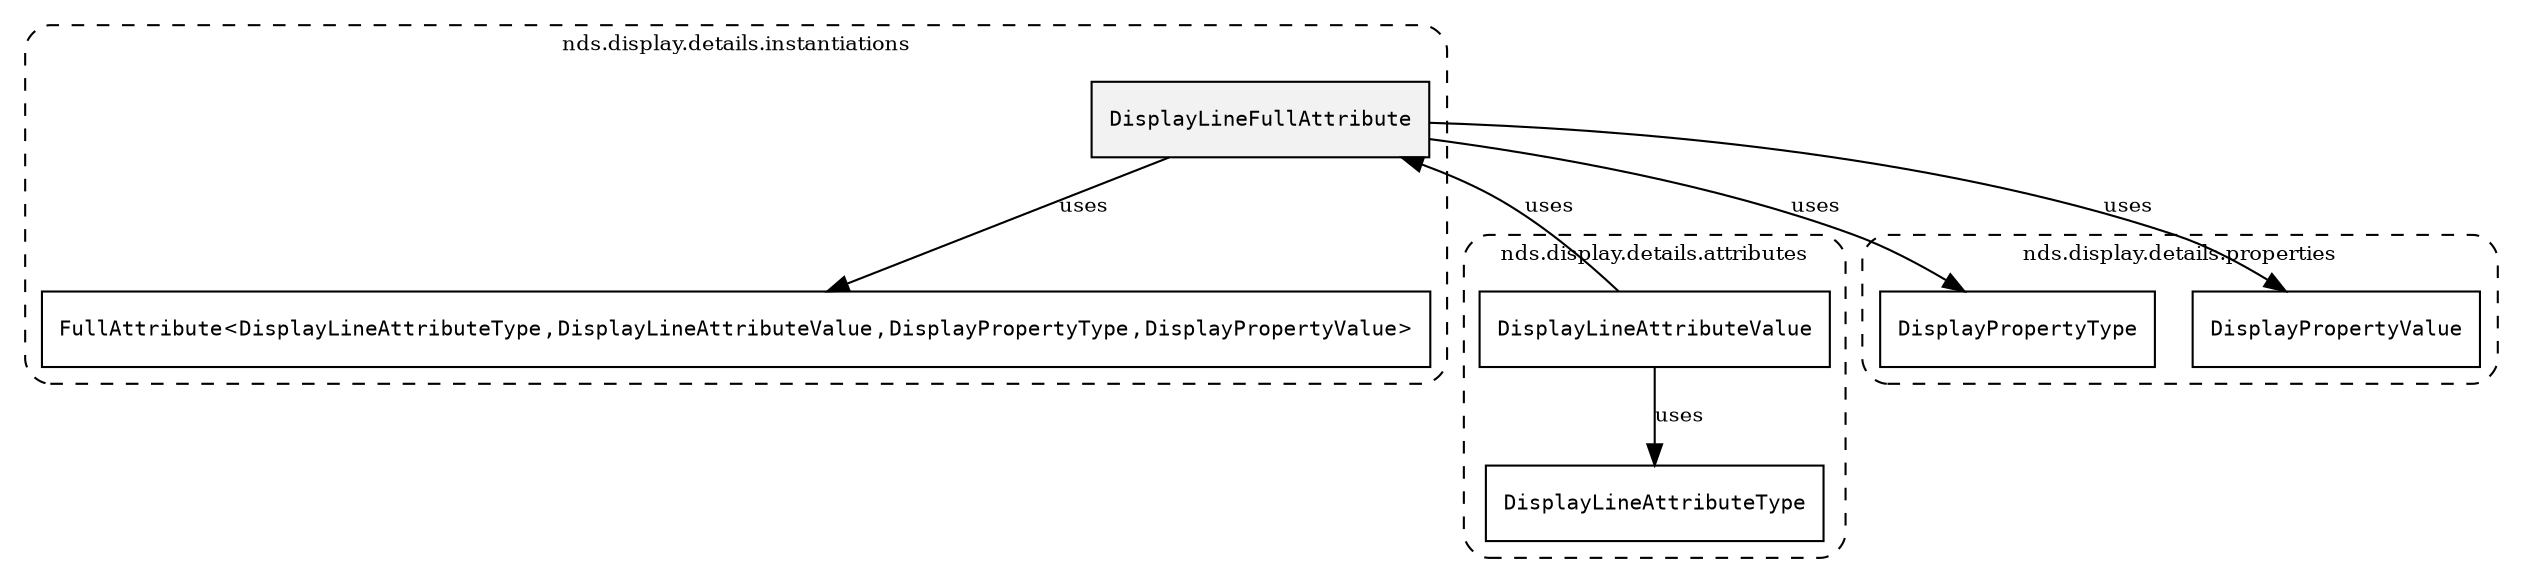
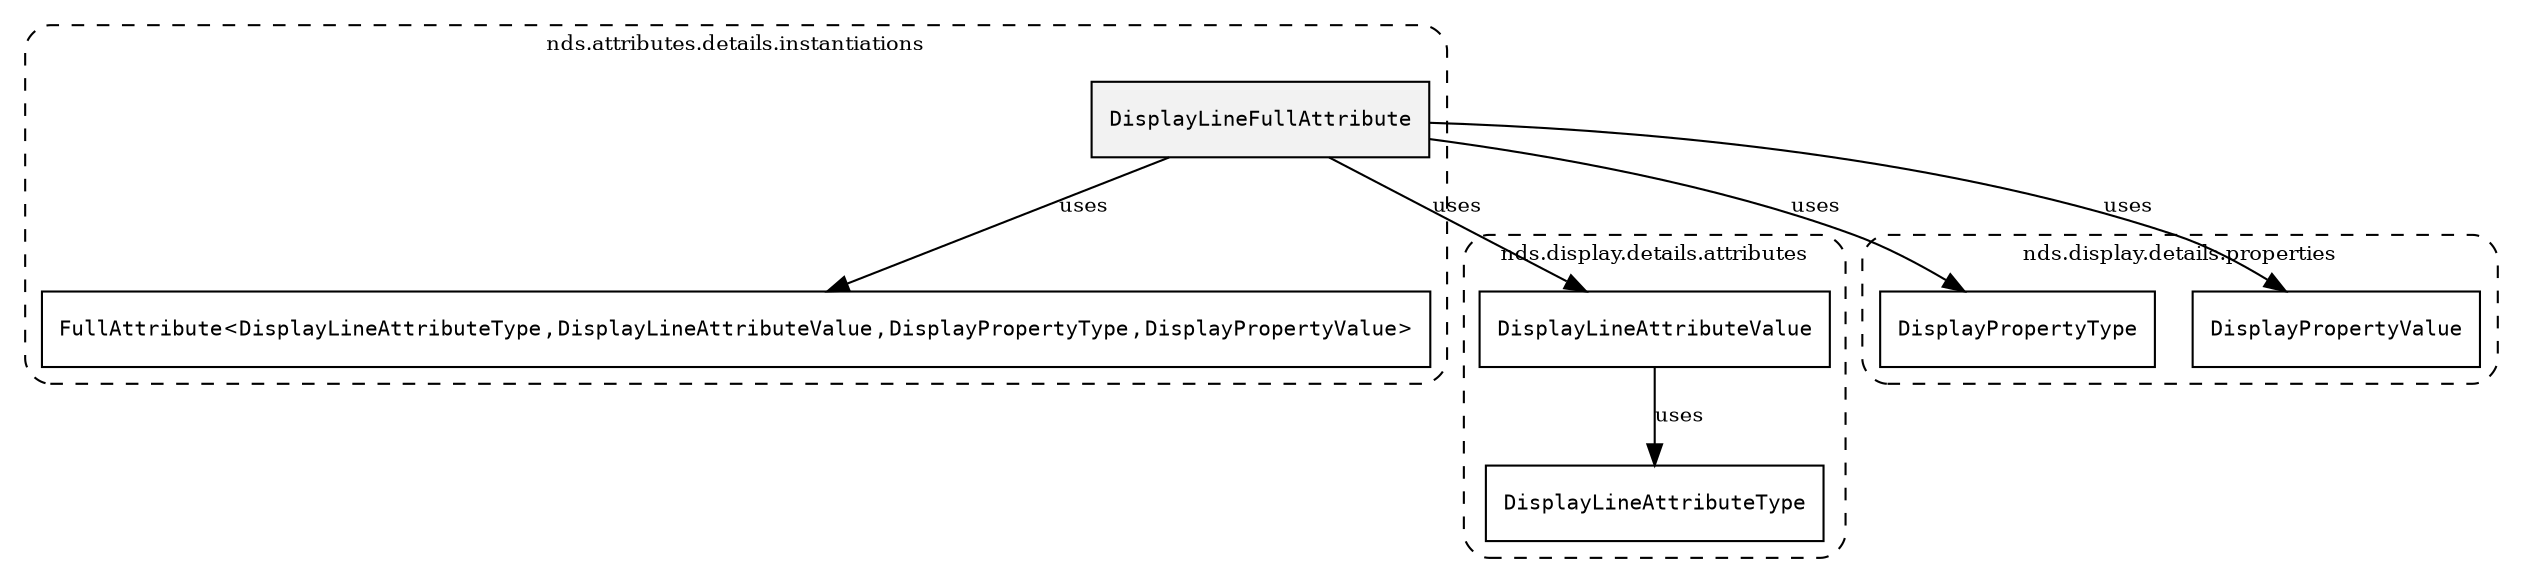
(736, 45) -> (736, 45)
(1527, 217) -> (1430, 210)
